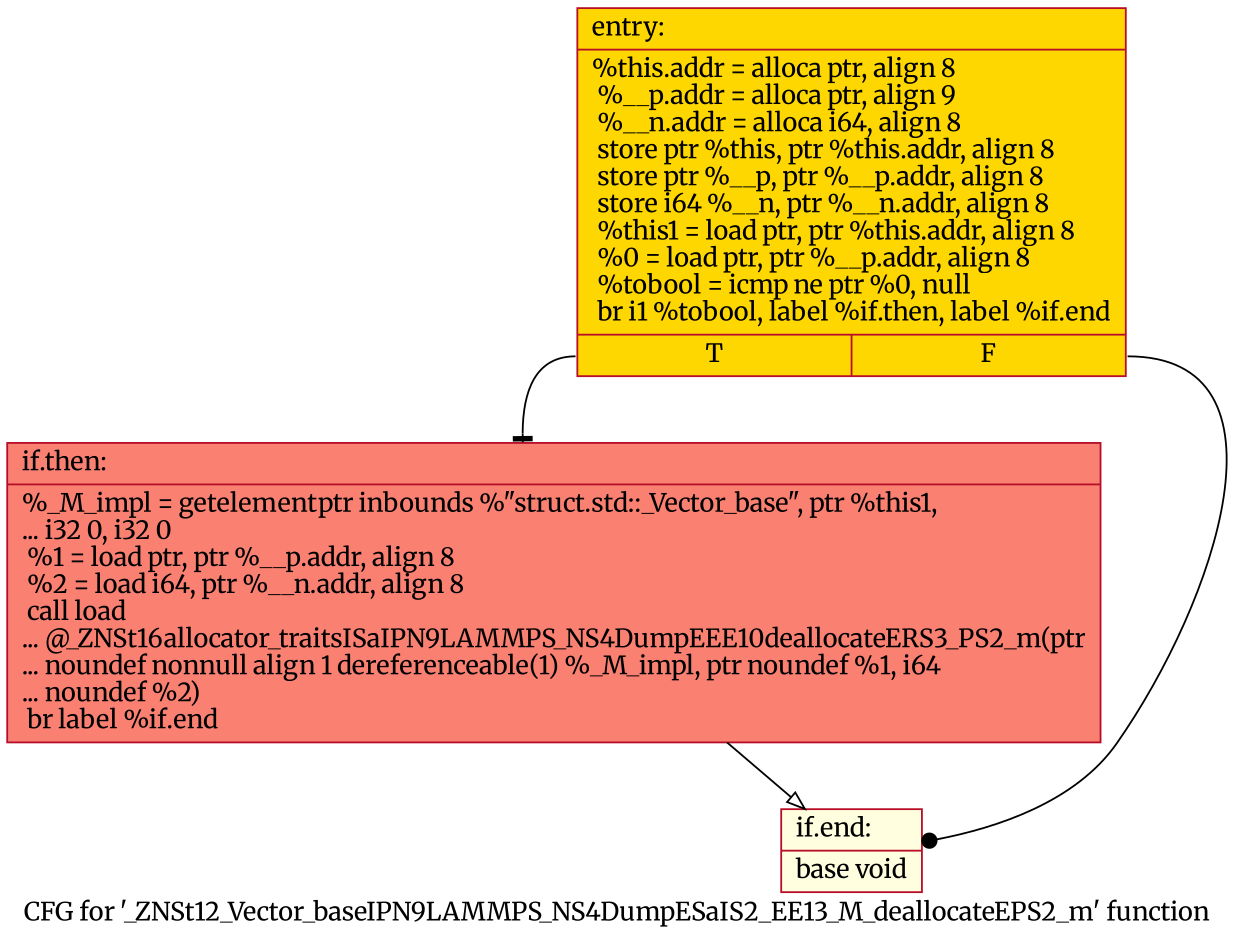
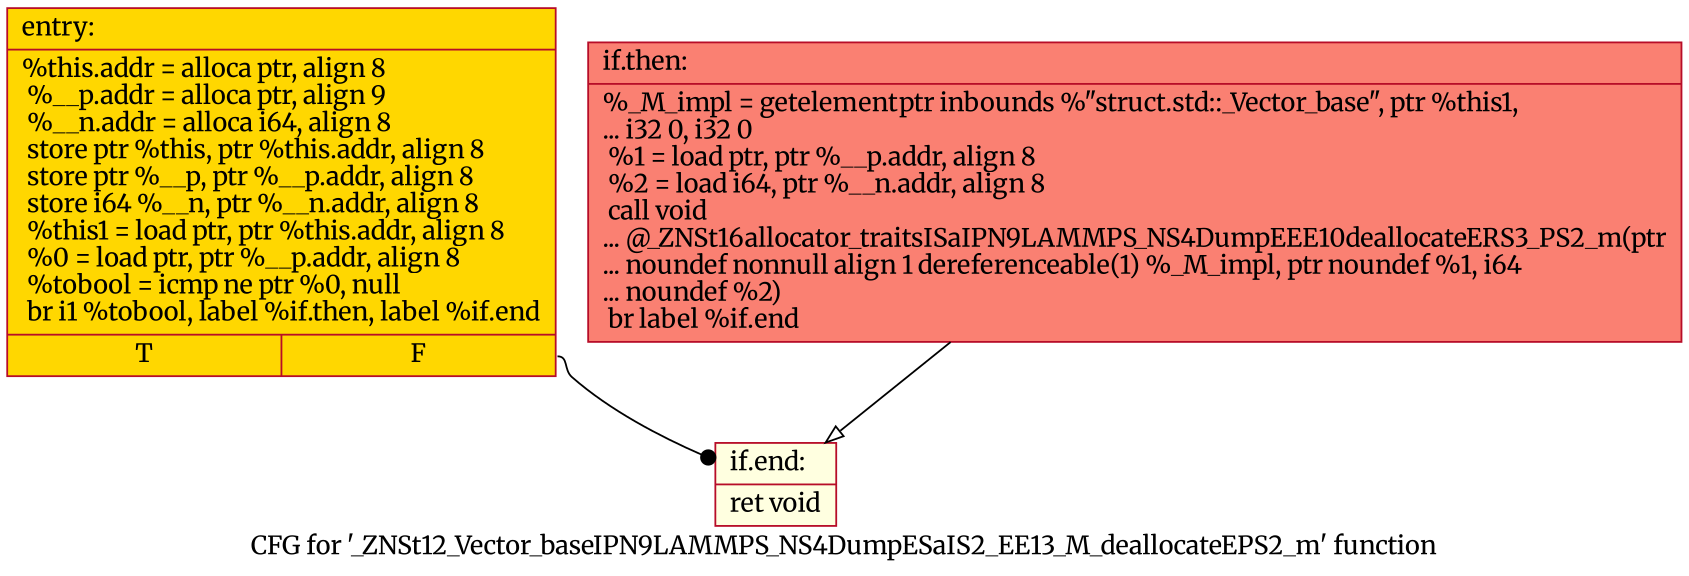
(533, 382) -> none
(74, 613) -> (655, 212)
(852, 871) -> (776, 504)
